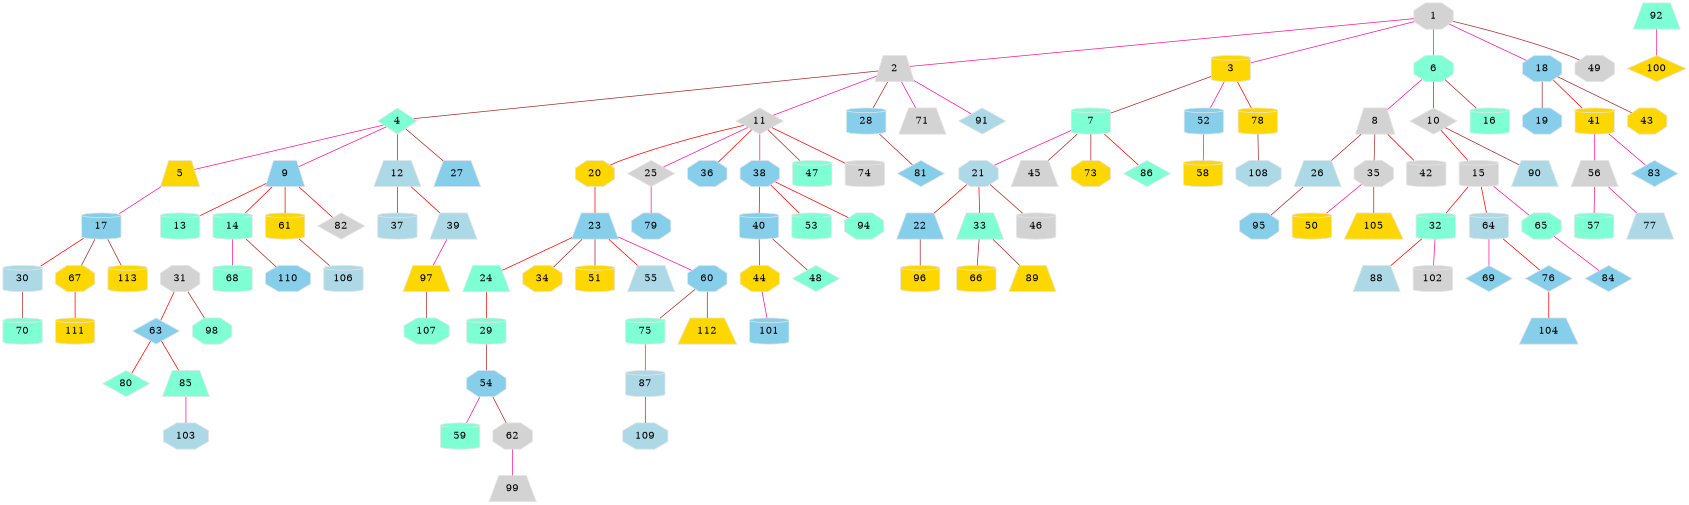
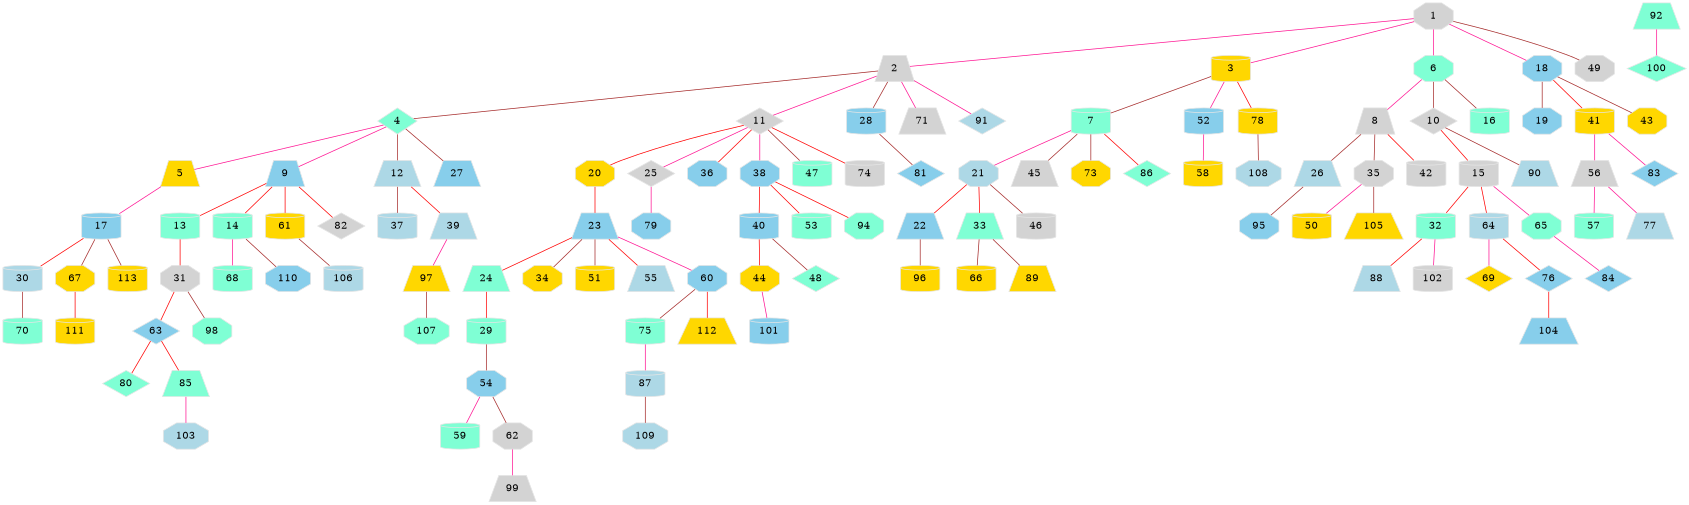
(1657, 69) -> (1657, 69)
none -> (180, 252)
(1489, 279) -> (1489, 279)
